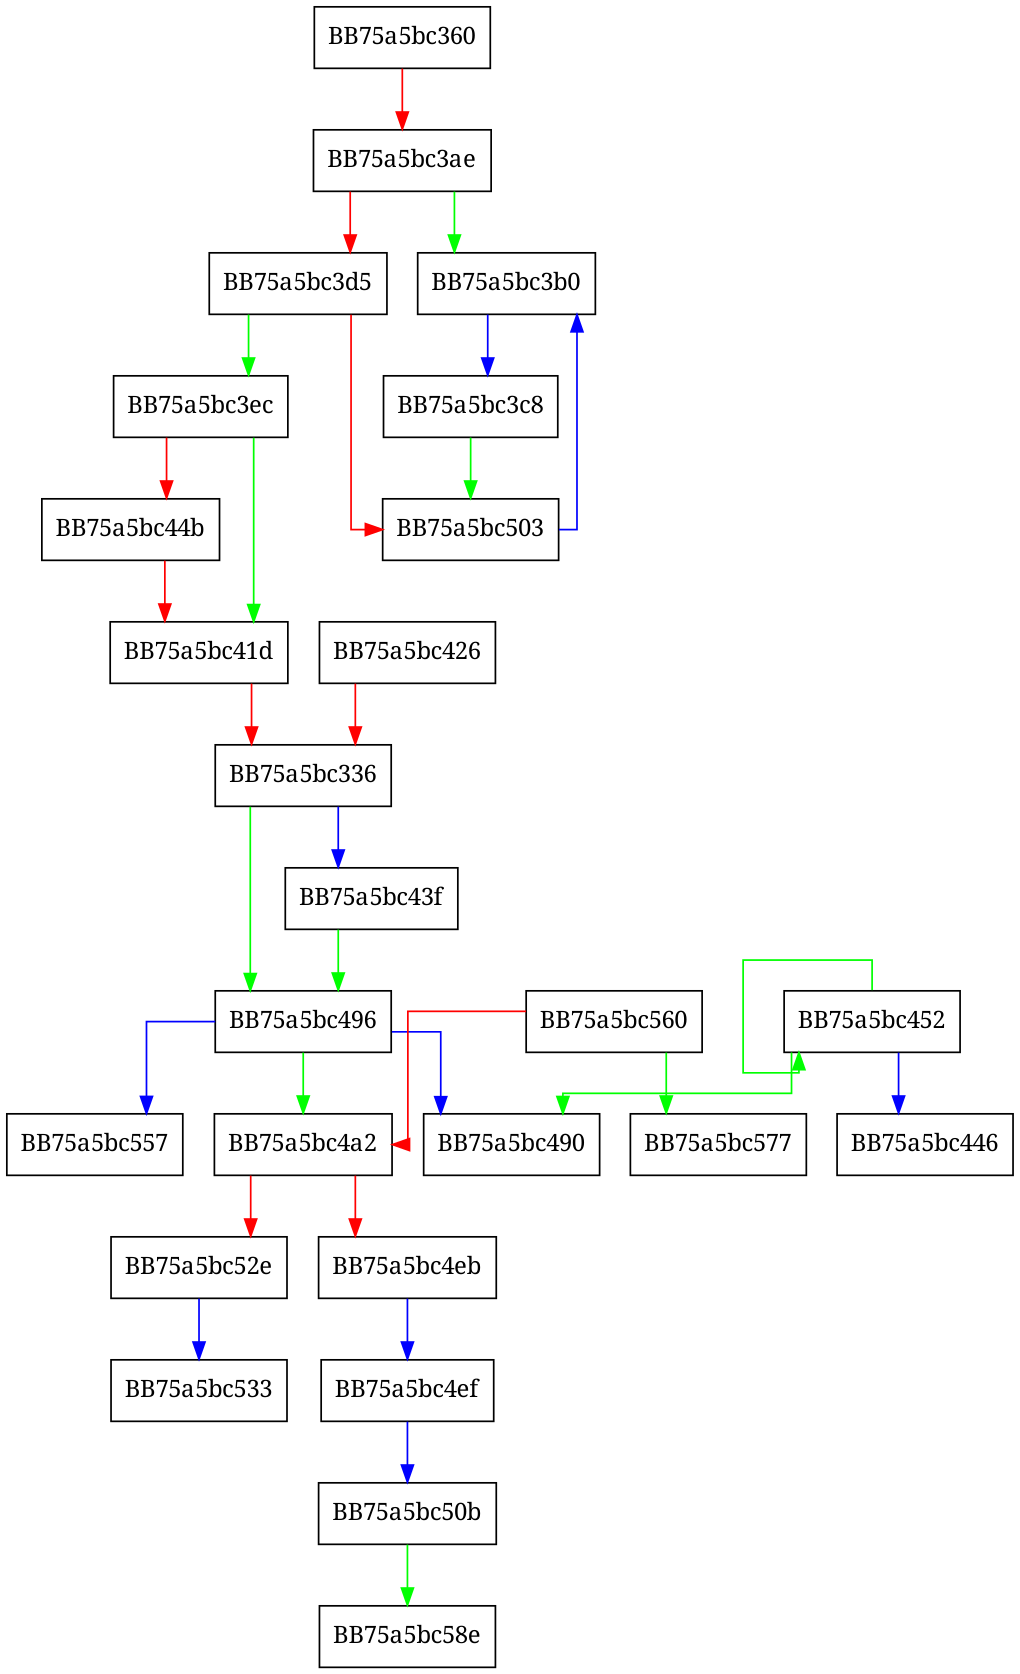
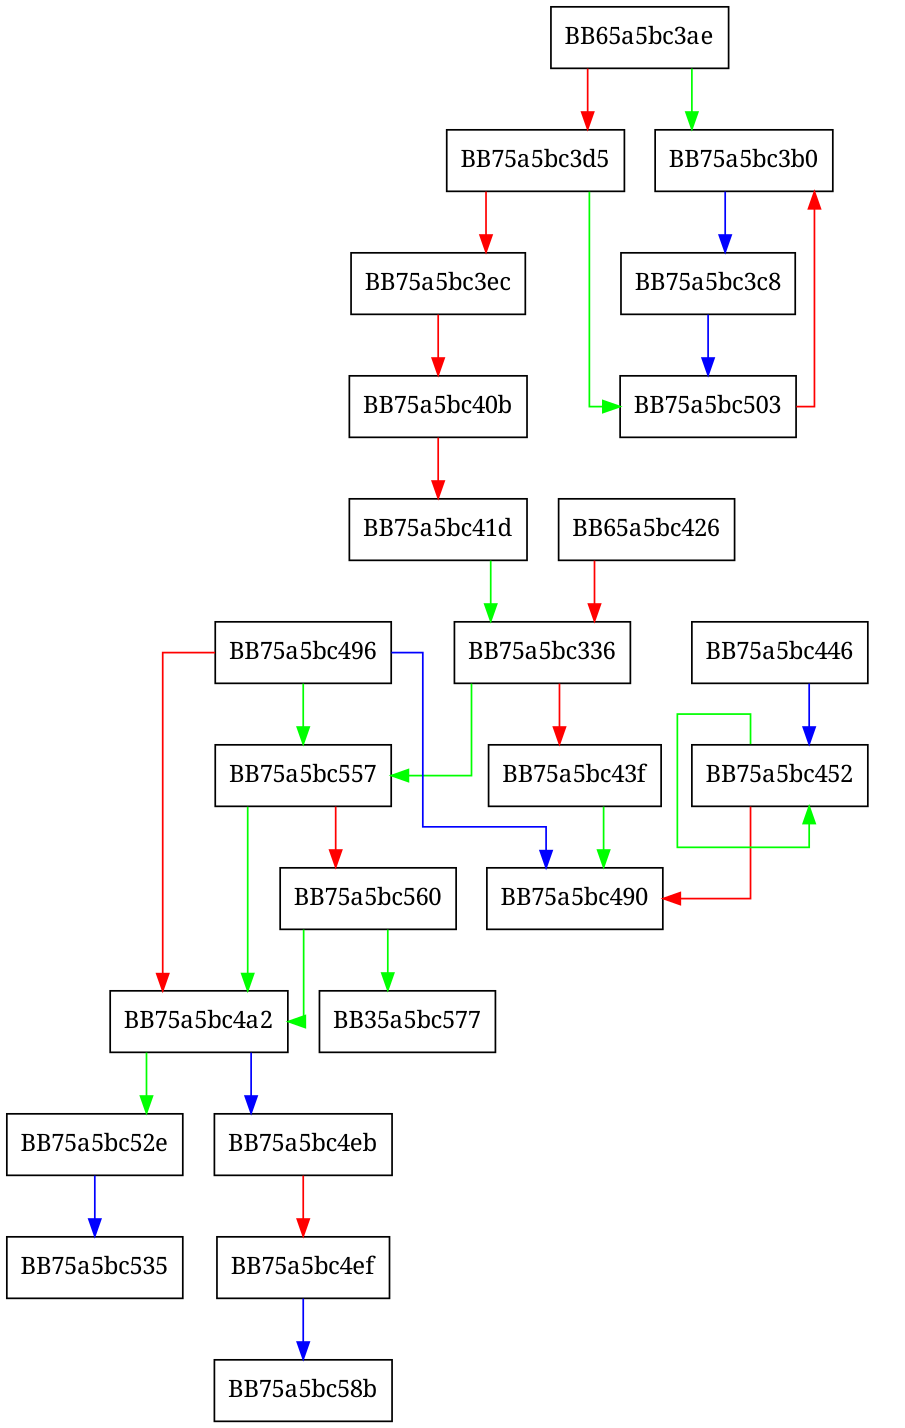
(402, 38) -> none
(402, 161) -> (640, 38)
(249, 336) -> (486, 213)
(351, 429) -> (589, 306)
(577, 440) -> (814, 317)
(471, 459) -> (708, 336)
(254, 521) -> none
(131, 530) -> (438, 407)
(407, 653) -> (647, 530)
(252, 705) -> (491, 582)
none -> (336, 828)
(338, 828) -> (559, 705)
none -> (248, 890)
(250, 890) -> (472, 761)
(338, 951) -> (604, 828)
(408, 1020) -> (304, 976)
(146, 1025) -> (303, 705)
(303, 1074) -> (163, 787)
(899, 1074) -> (809, 705)
(696, 1093) -> (751, 888)
(718, 1145) -> (407, 1022)
(251, 1197) -> (146, 1074)
(355, 1197) -> (251, 1074)
(407, 1320) -> (303, 1197)
(199, 1391) -> (95, 1268)
(407, 1514) -> (303, 1391)
(407, 1637) -> none
